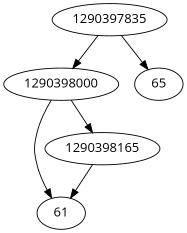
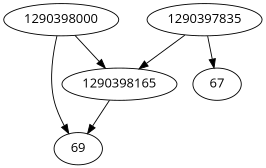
(88, 48) -> (166, 49)
(159, 84) -> (217, 84)
(61, 213) -> (78, 149)
